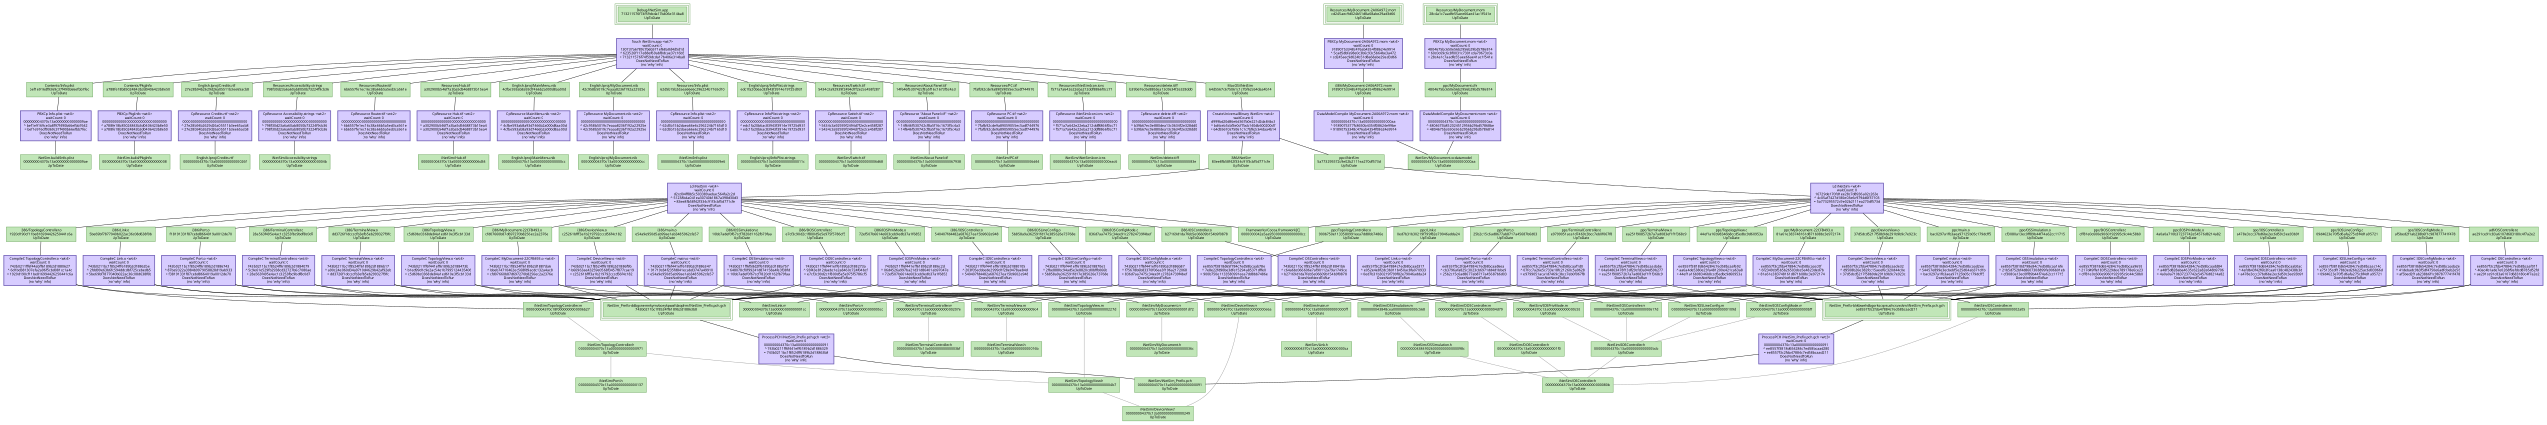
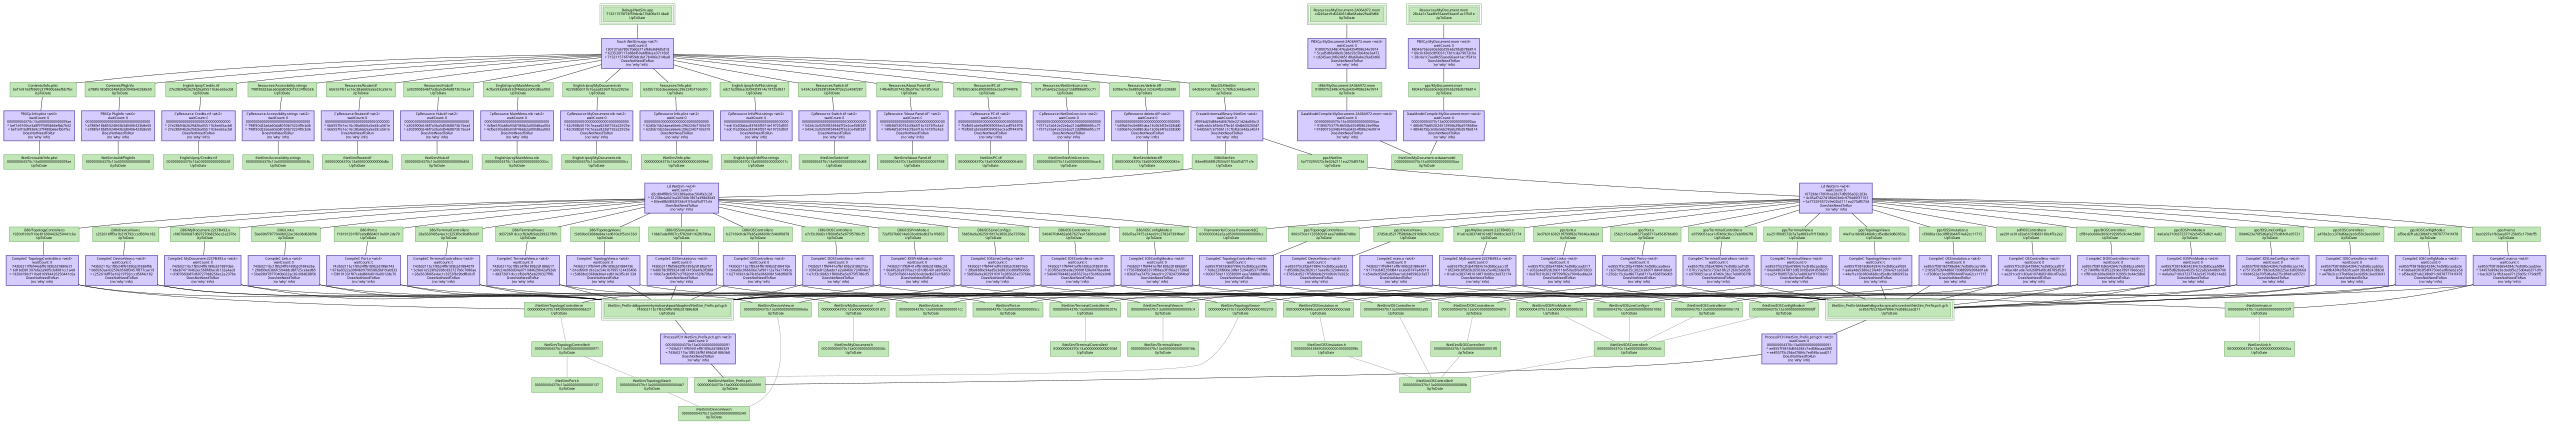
(1460, 90) -> (1444, 90)
none -> (357, 162)
(667, 234) -> none
